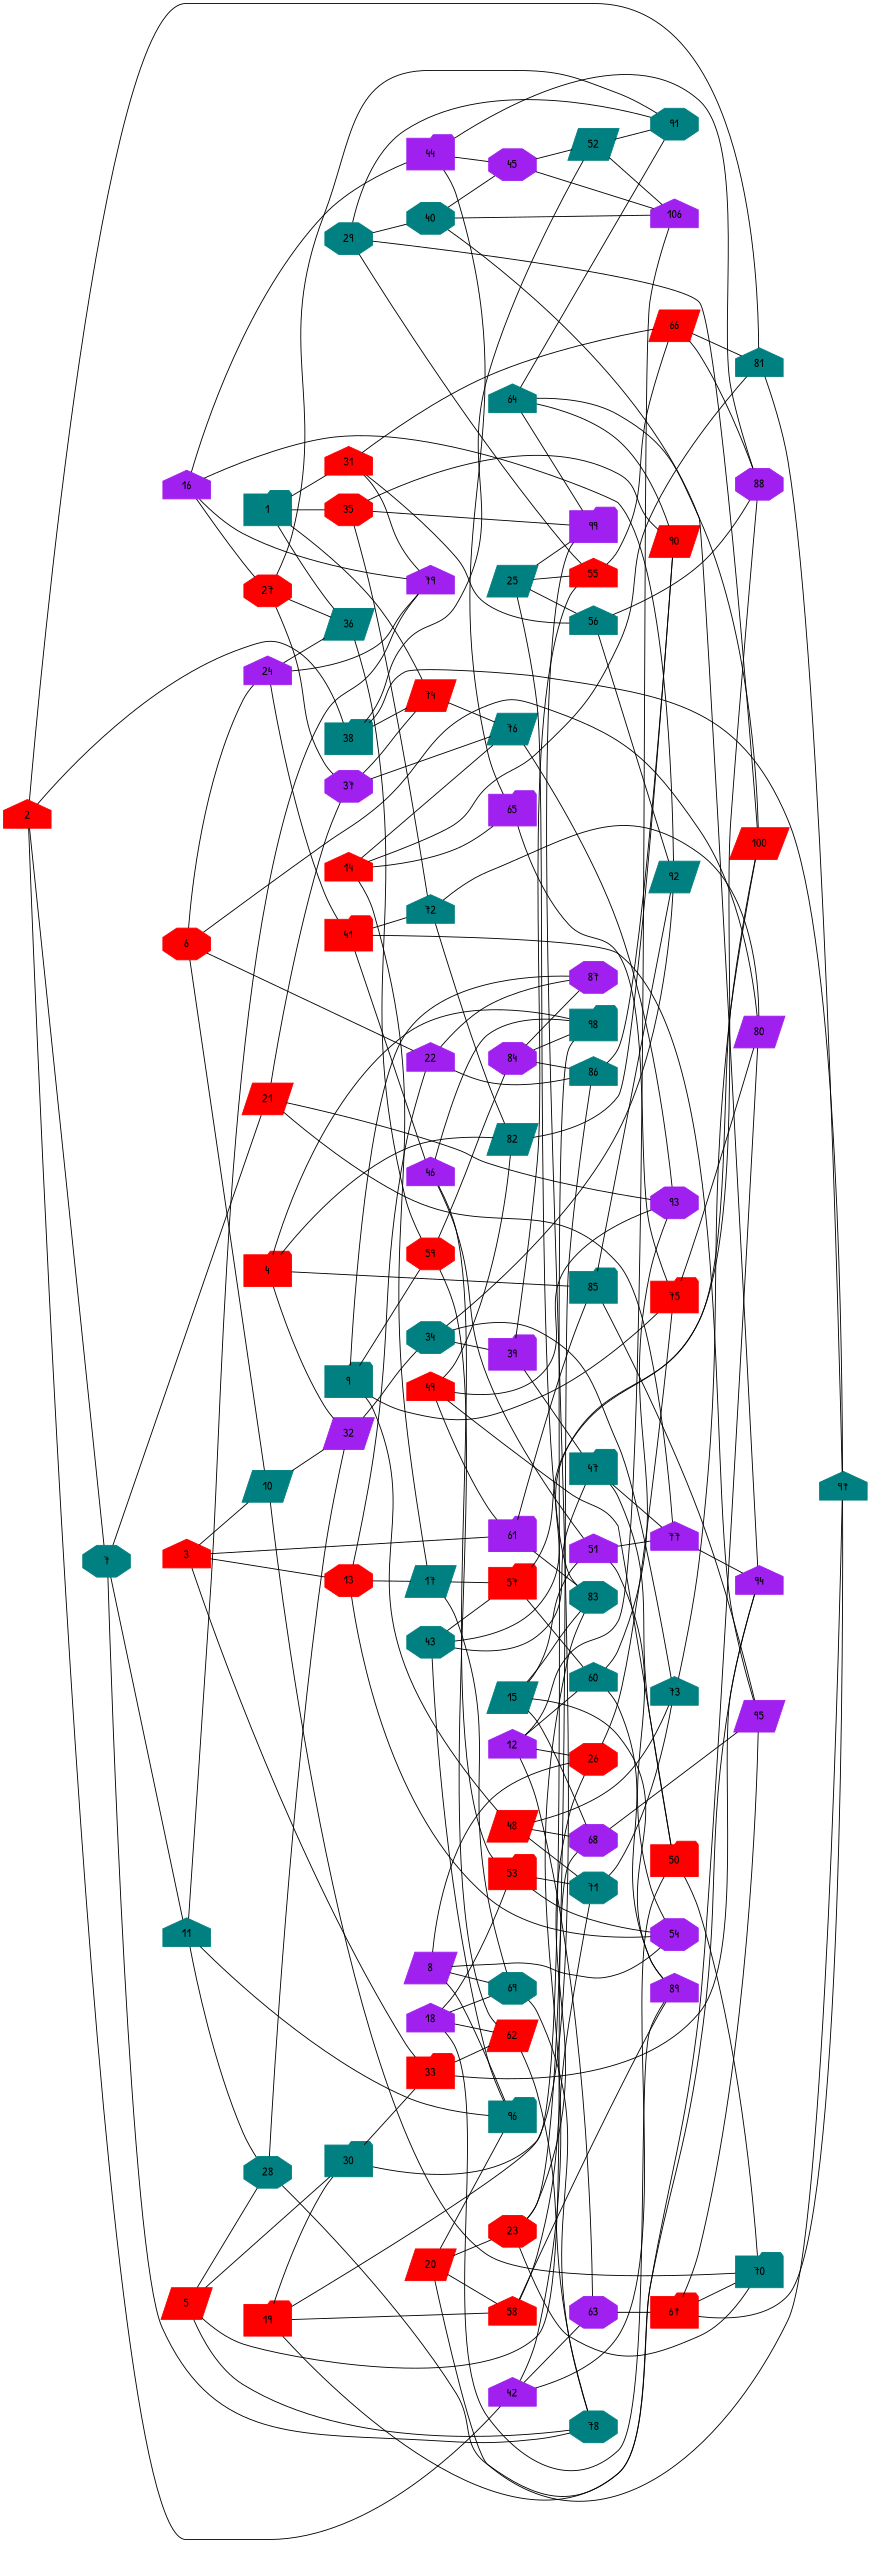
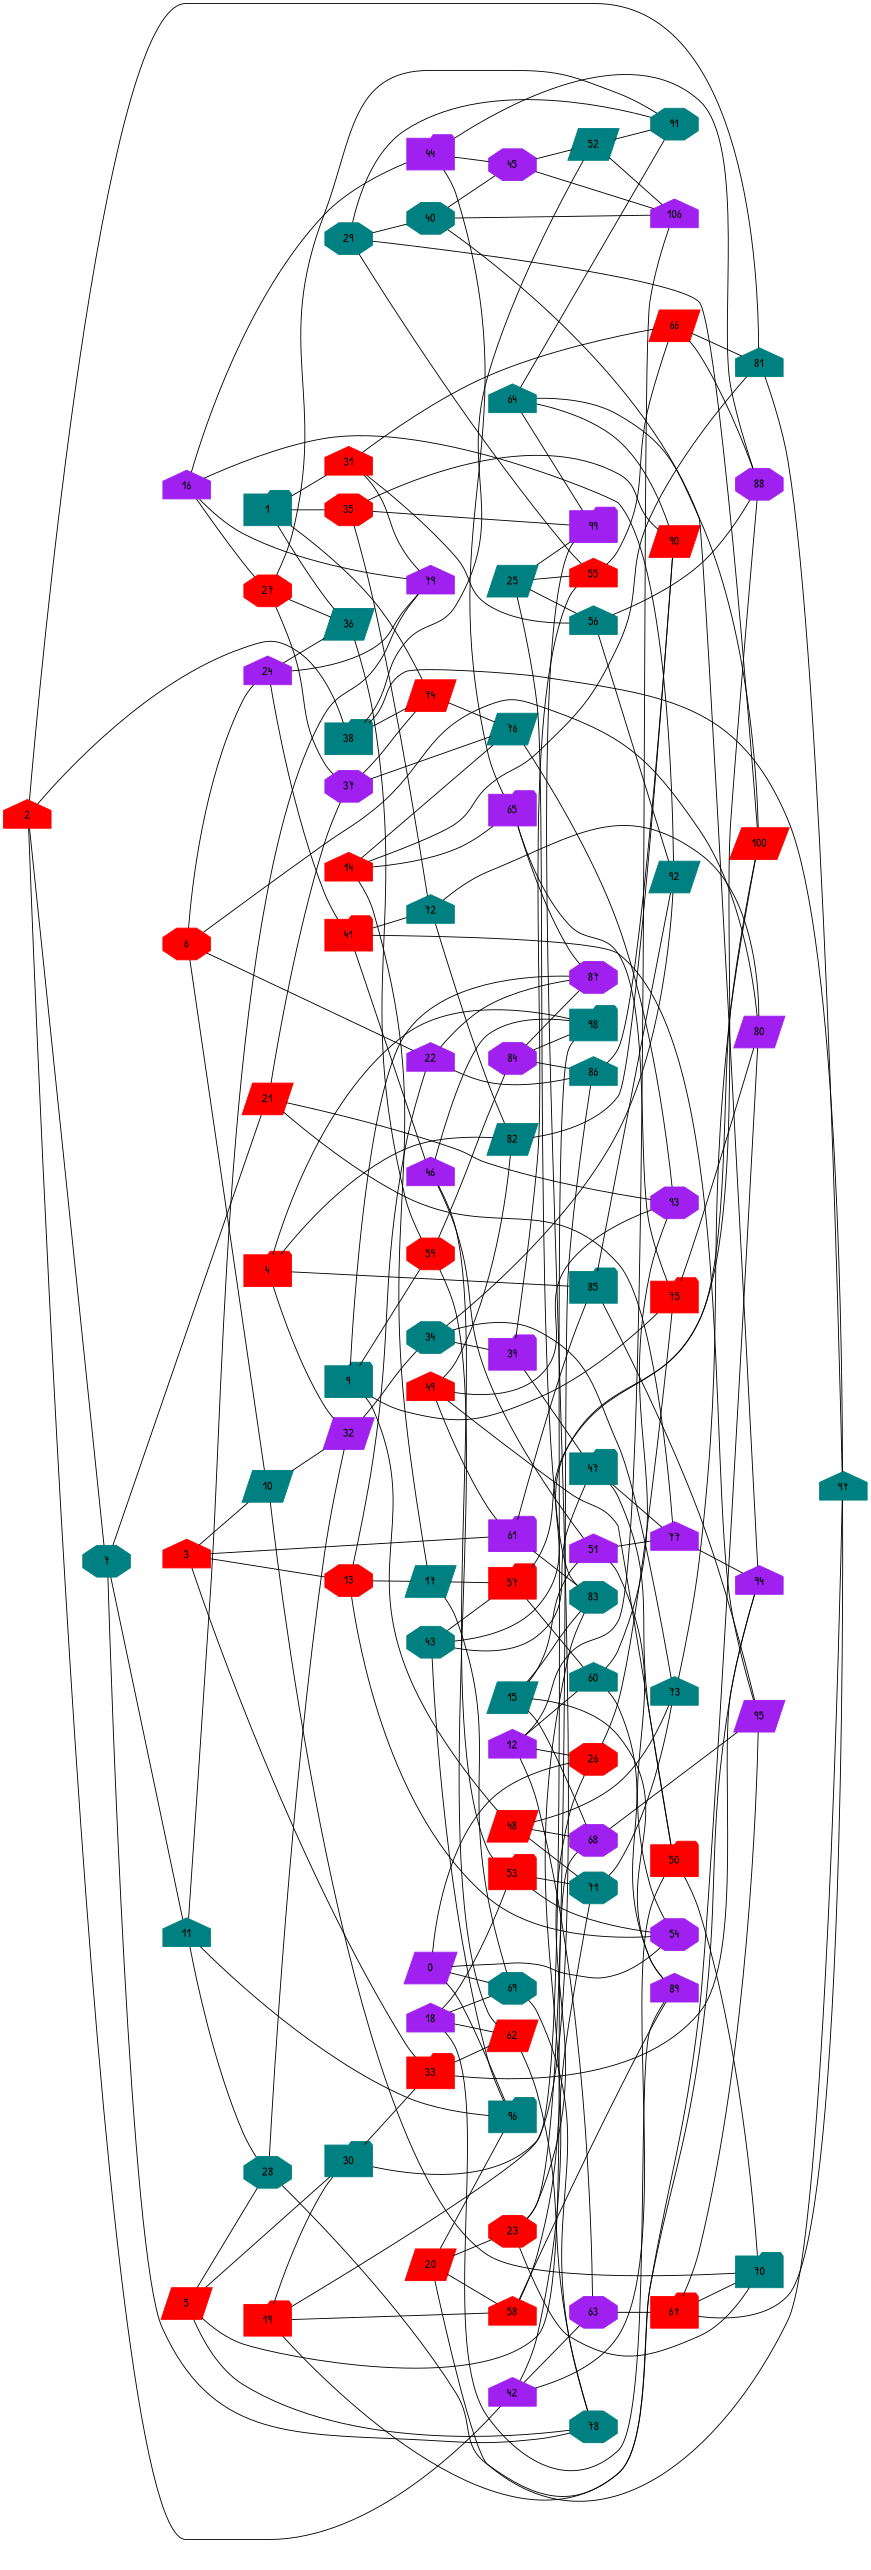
none -> (554, 922)
(431, 1968) -> (431, 1968)
